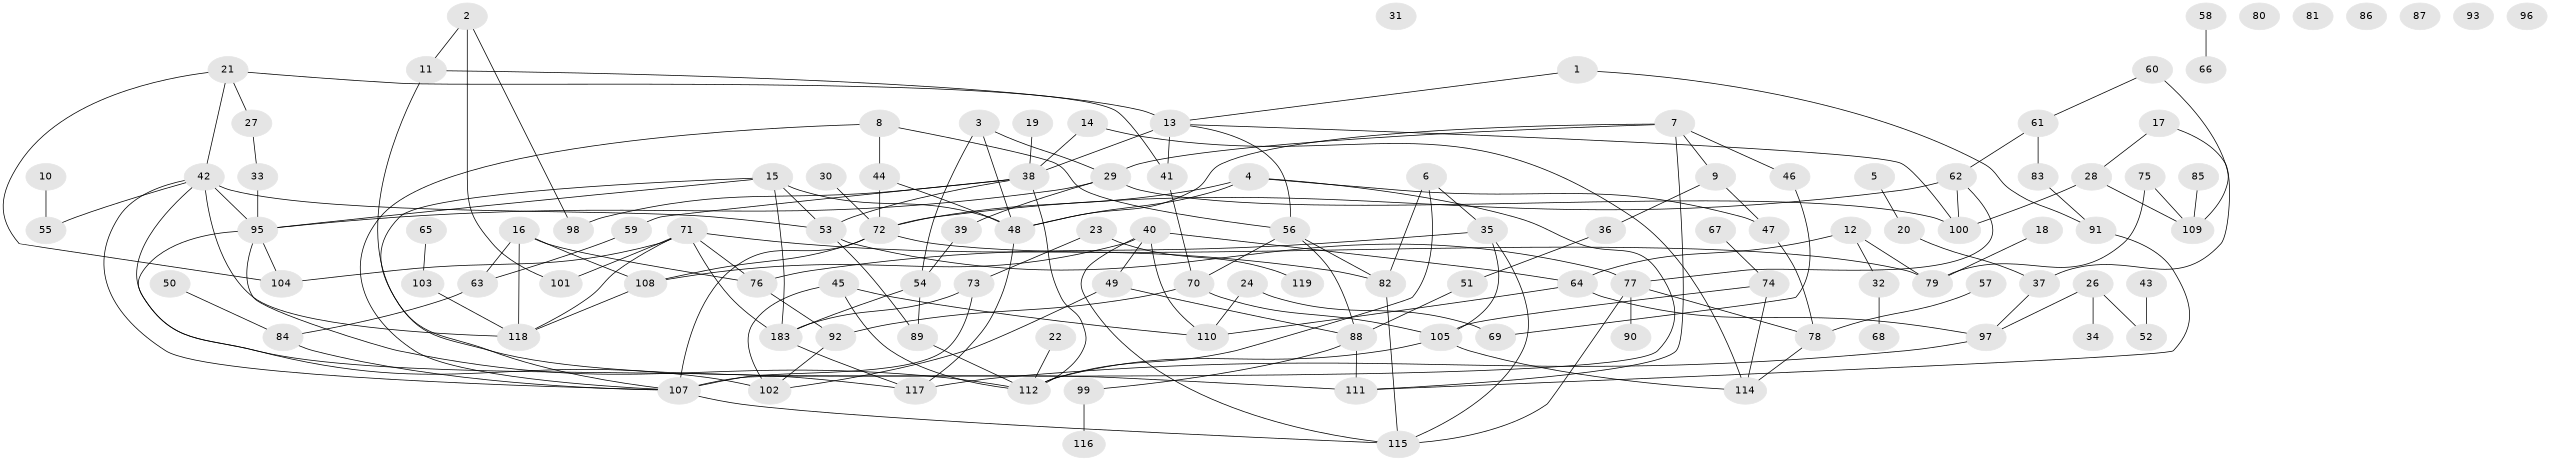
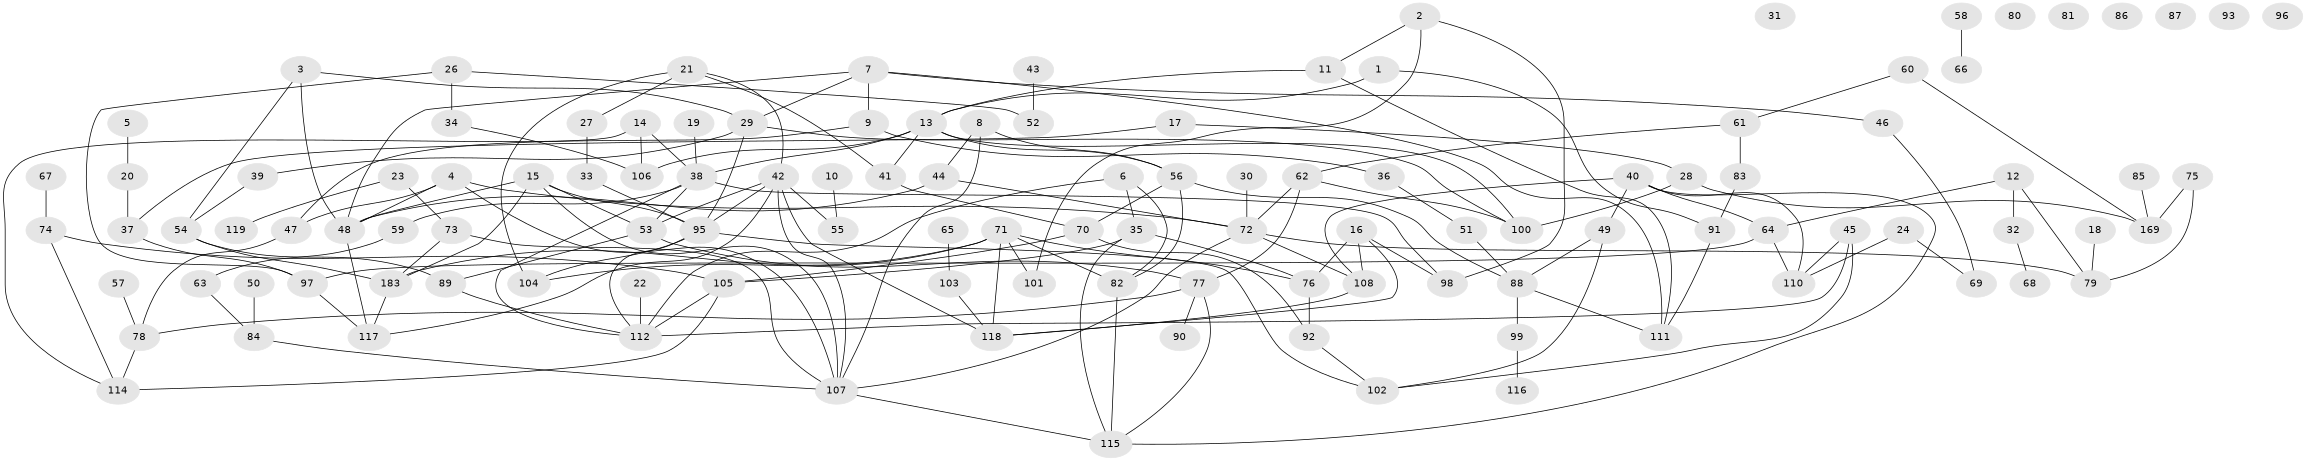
none -> (642, 177)
(2193, 230) -> (2150, 230)
(498, 257) -> (1401, 256)
